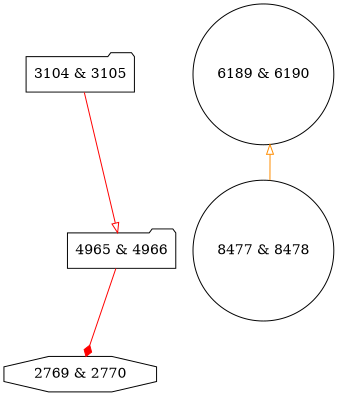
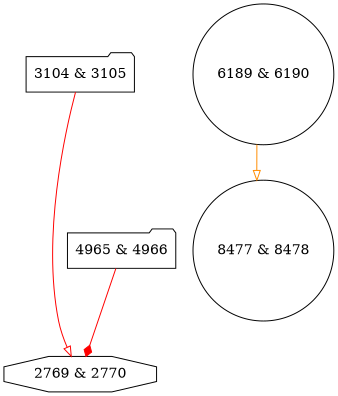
(100, 158) -> (54, 220)
(270, 167) -> (257, 157)
